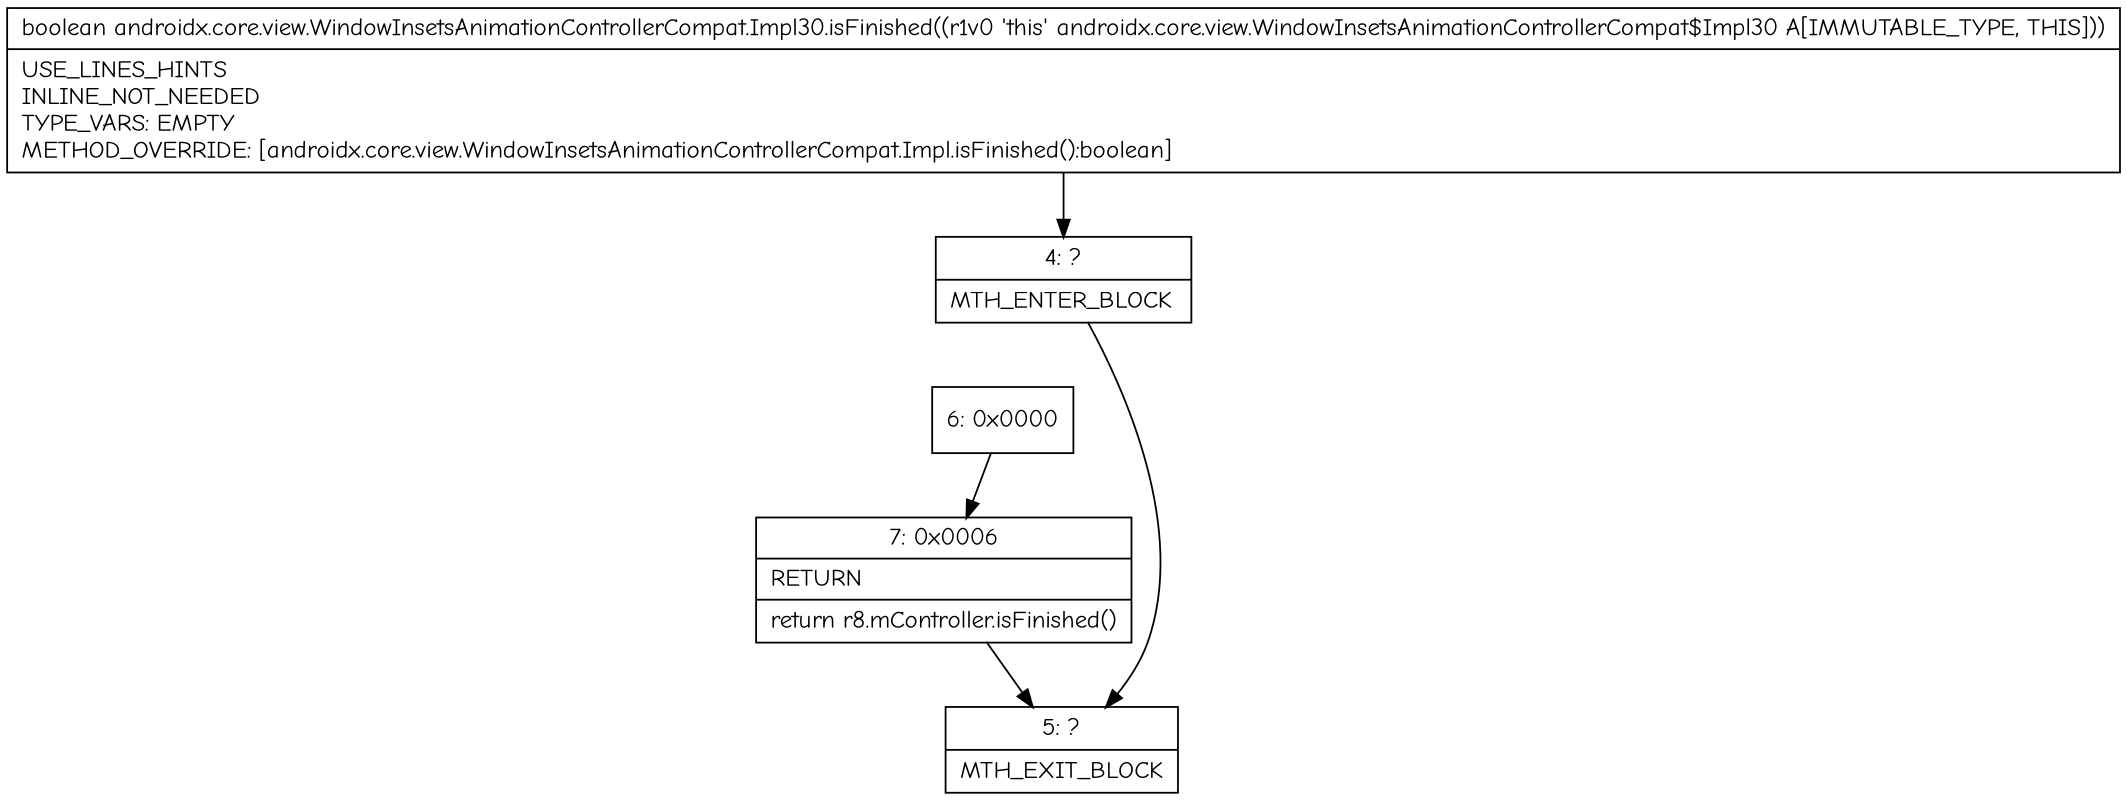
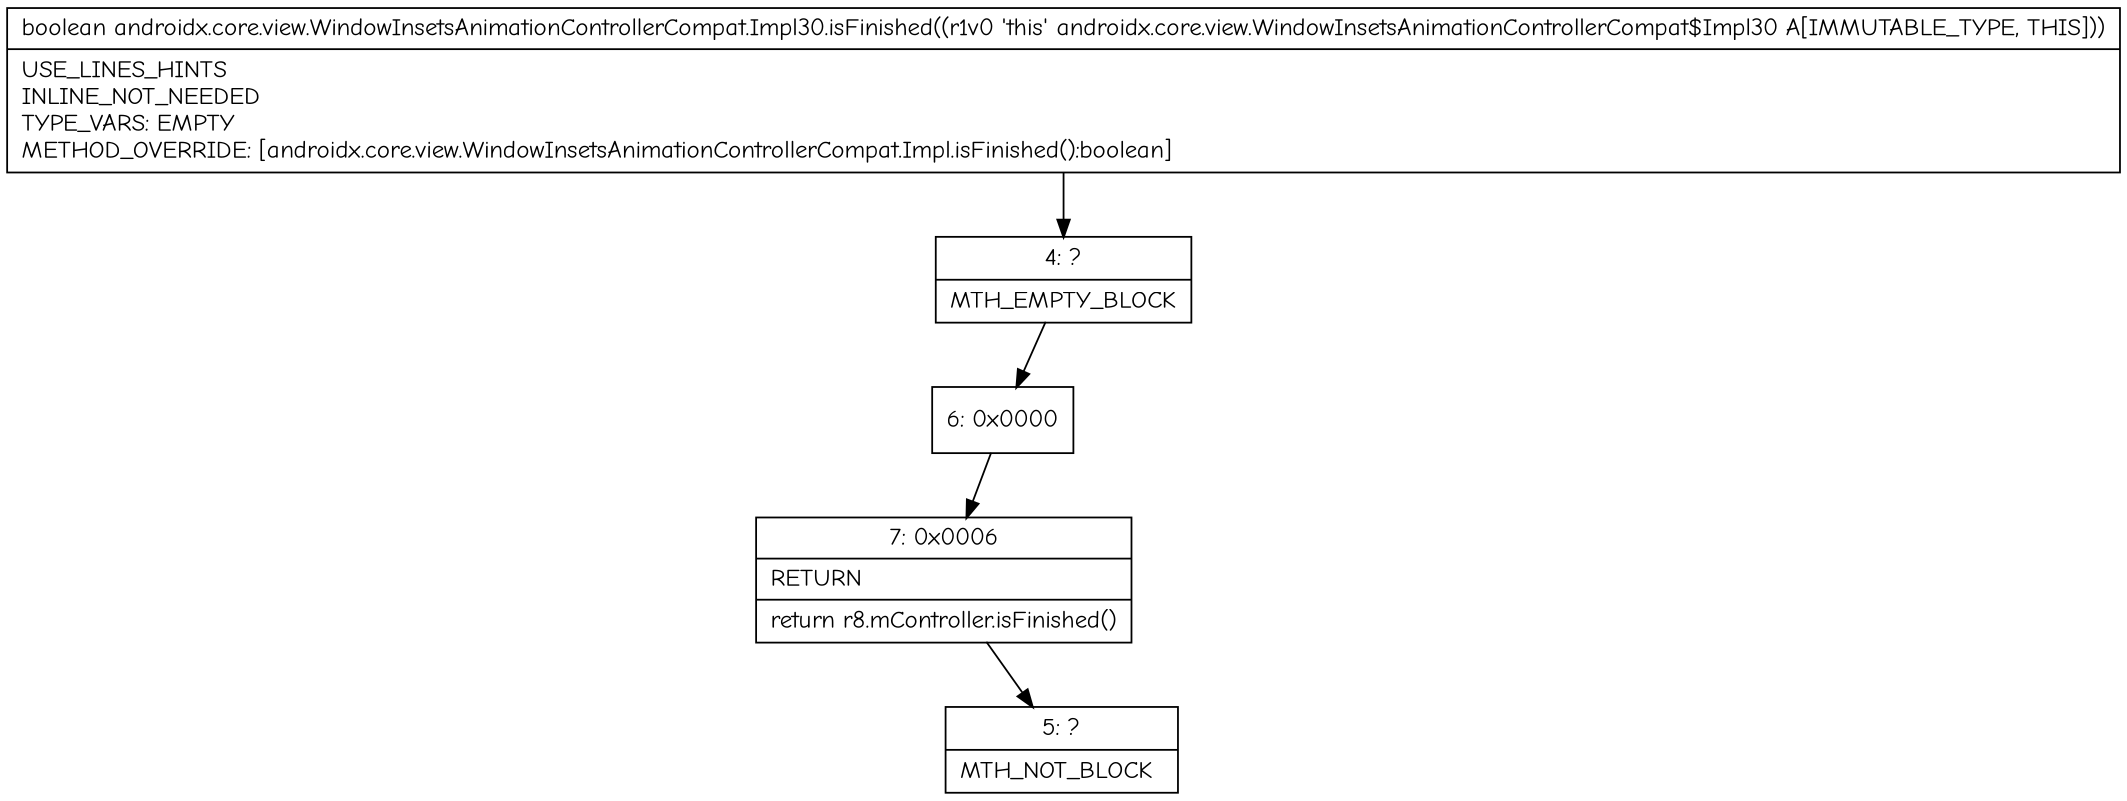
(1061, 300) -> (1064, 300)
(1155, 506) -> (1035, 347)
(1062, 770) -> (1056, 770)
